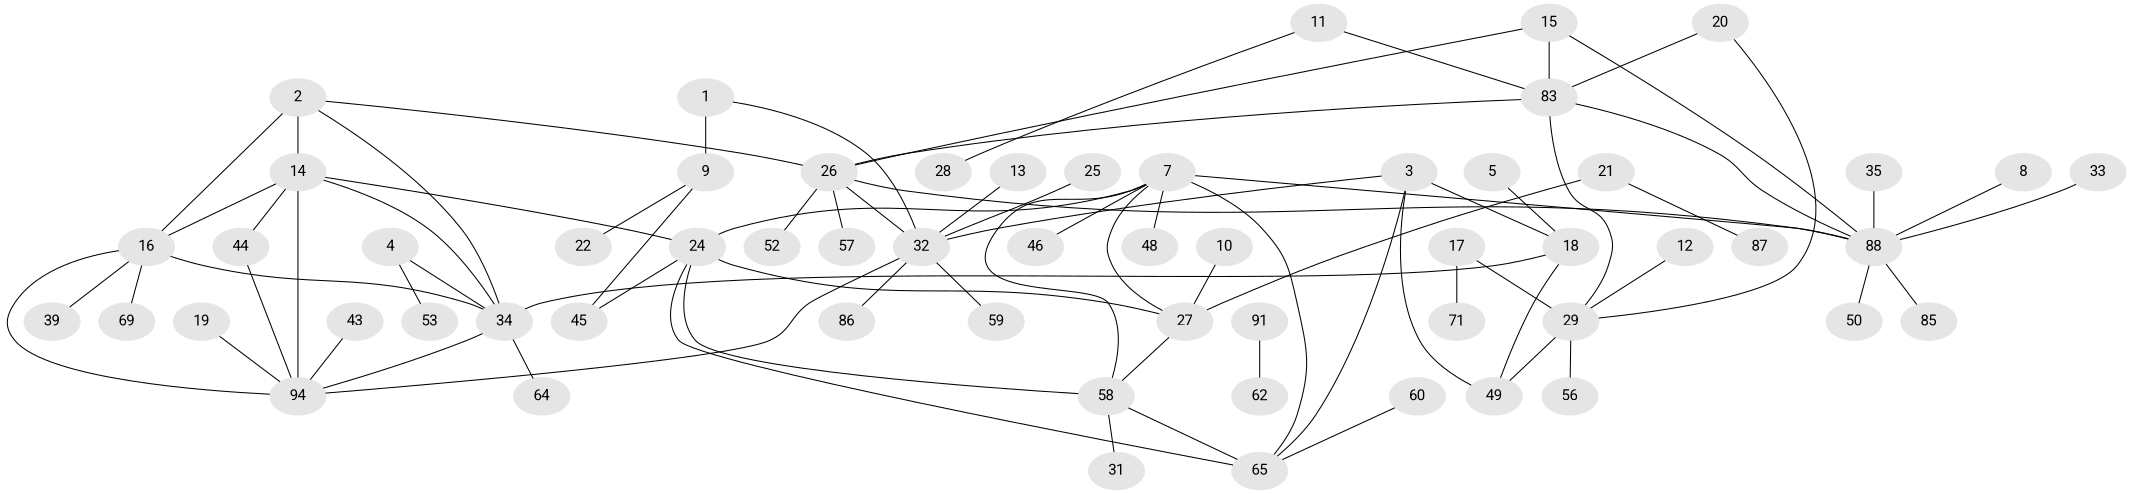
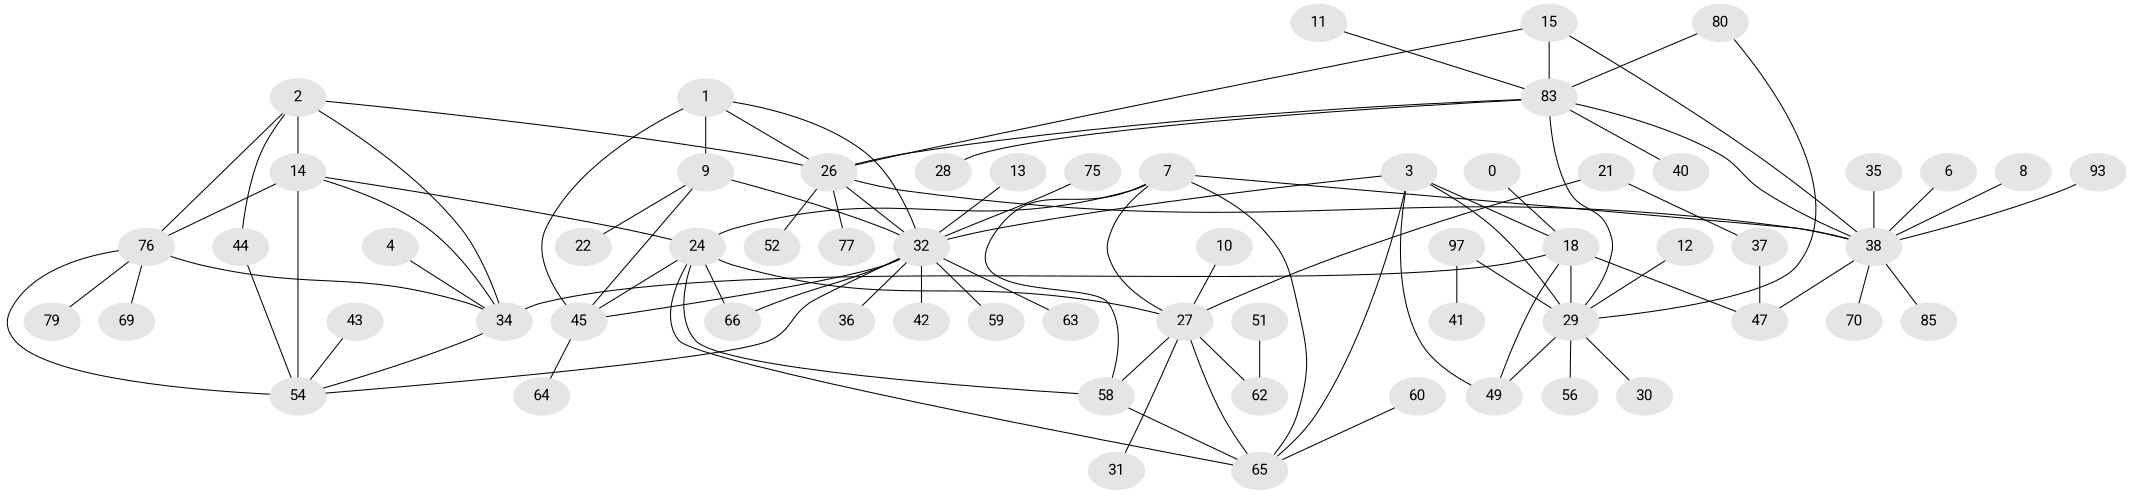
(1720, 23) -> (1720, 23)
(1129, 94) -> (1241, 119)
none -> (767, 135)
(1093, 172) -> (1093, 172)
(1492, 172) -> (1492, 172)
none -> (1681, 172)
none -> (1949, 172)
(2098, 172) -> (2098, 172)
none -> (575, 186)
none -> (816, 205)
(269, 210) -> (255, 168)
none -> (1503, 236)
(146, 247) -> (146, 247)
(847, 247) -> (847, 247)
(1036, 247) -> none
(1150, 247) -> none
(1457, 247) -> (1457, 247)
(1760, 247) -> (1760, 247)
(1874, 247) -> (1874, 247)
none -> (1571, 284)
none -> (754, 293)
(52, 322) -> (52, 322)
(201, 322) -> none
(430, 322) -> none
none -> (733, 322)
(847, 322) -> (847, 322)
none -> (921, 322)
none -> (1071, 322)
(1260, 322) -> (1260, 322)
(1457, 322) -> (1457, 322)
none -> (1760, 322)
(1854, 322) -> (1854, 322)
(523, 359) -> (560, 359)
none -> (1222, 359)
(298, 396) -> (298, 396)
none -> (1645, 396)
none -> (1215, 399)
(1111, 434) -> (1152, 397)
